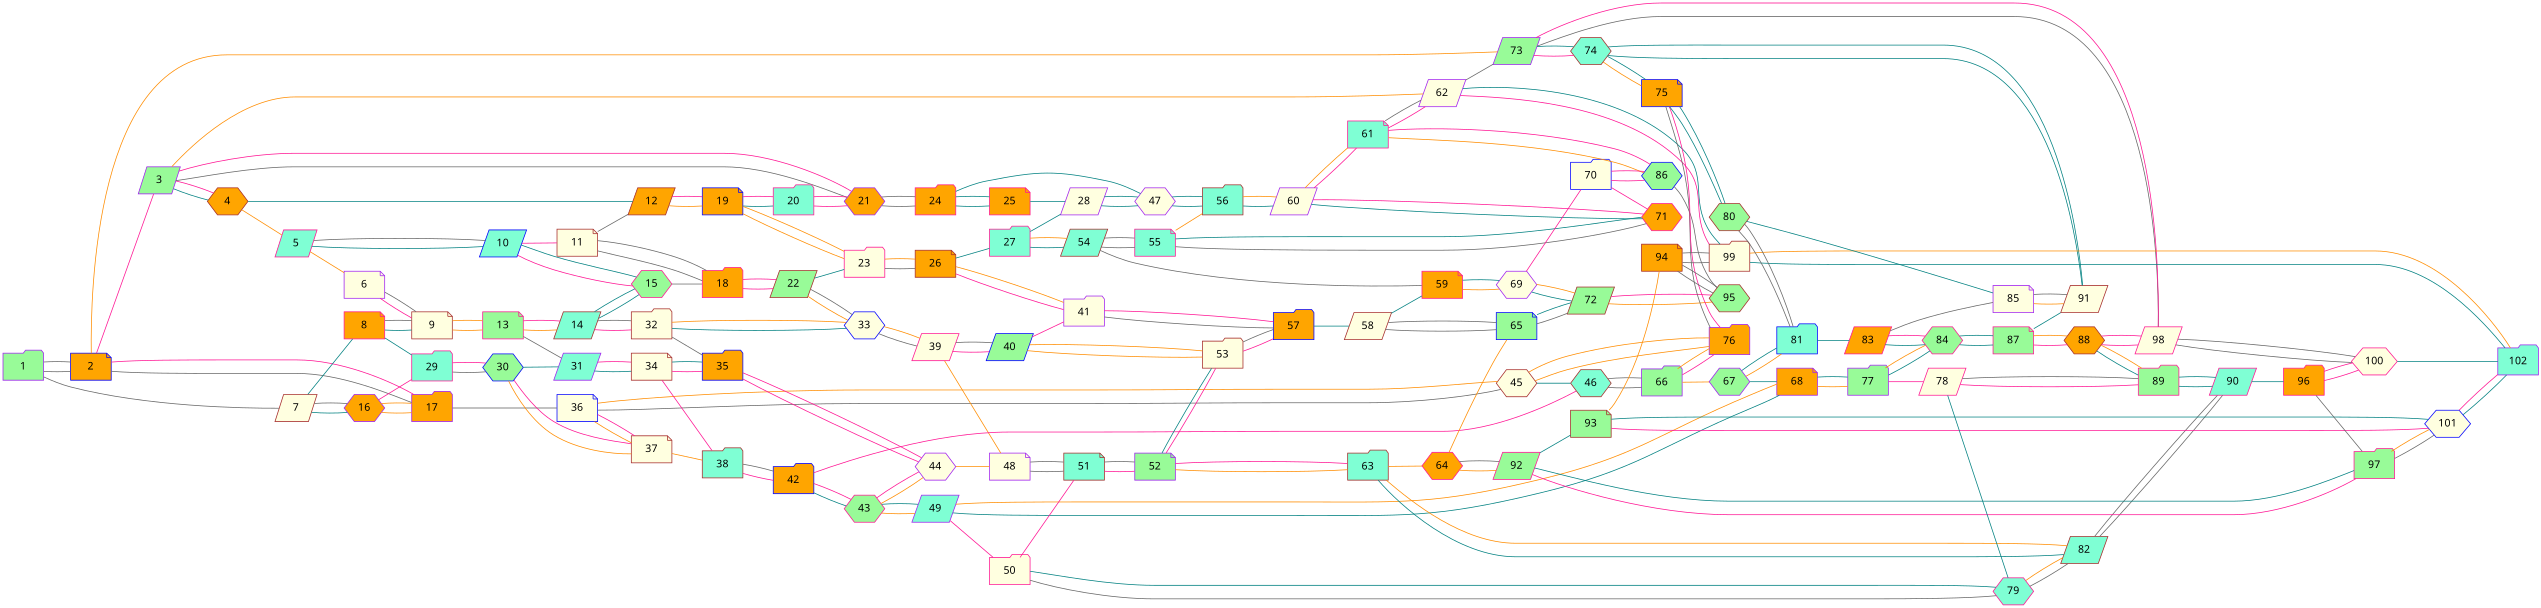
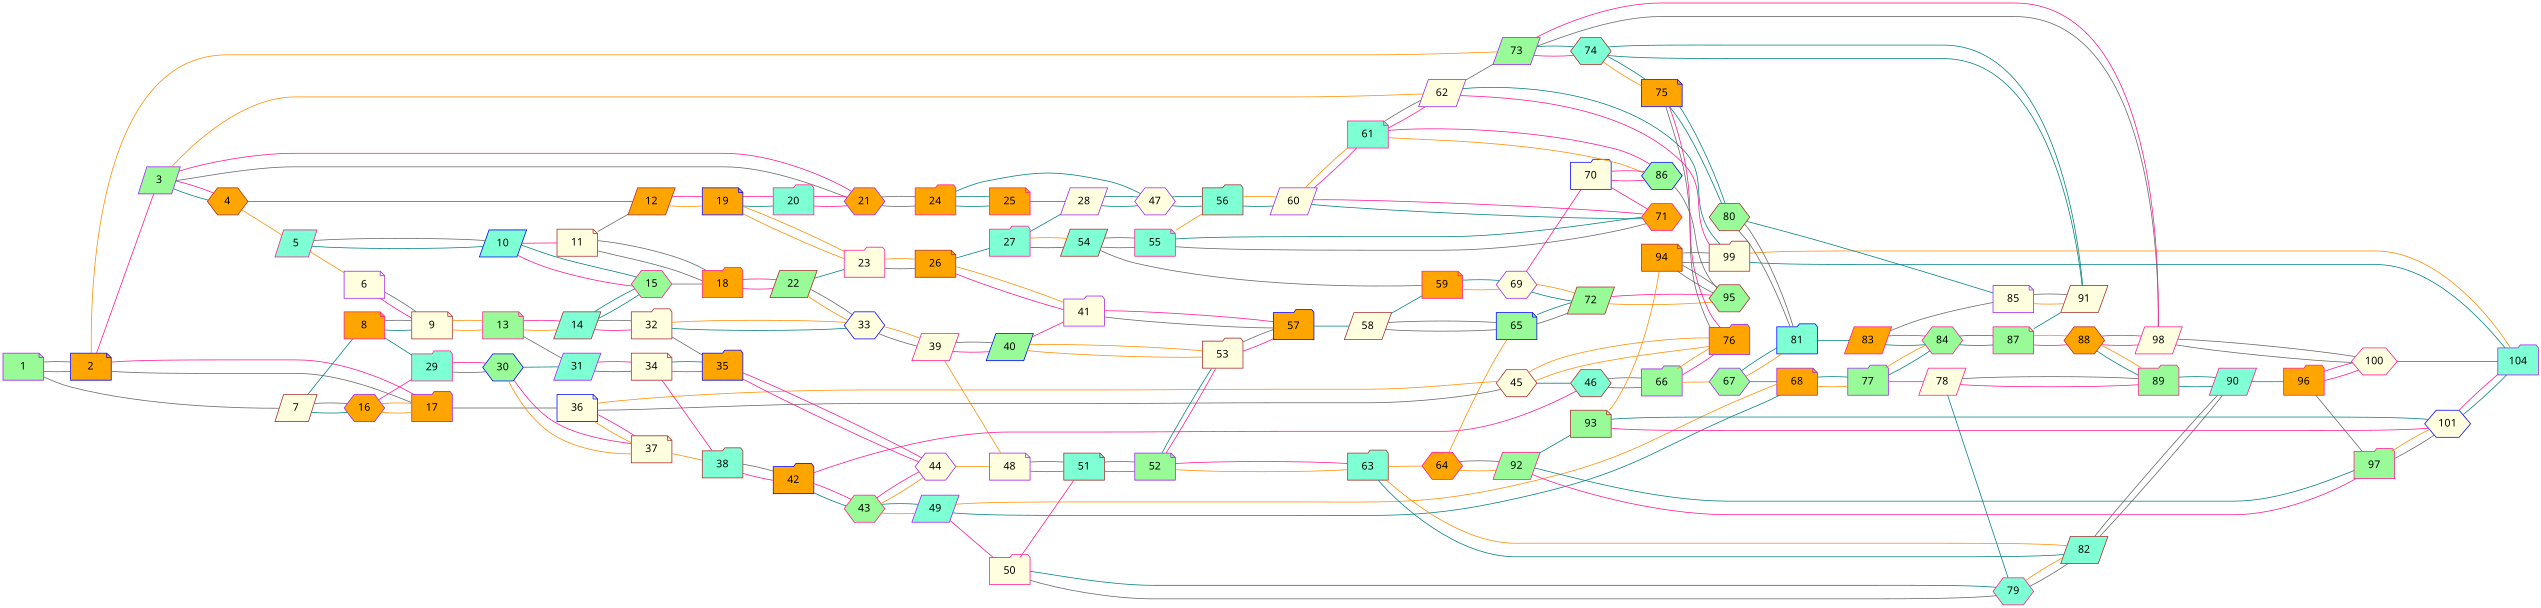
(2518, 361) -> (2518, 361)
(23, 367) -> (23, 367)
